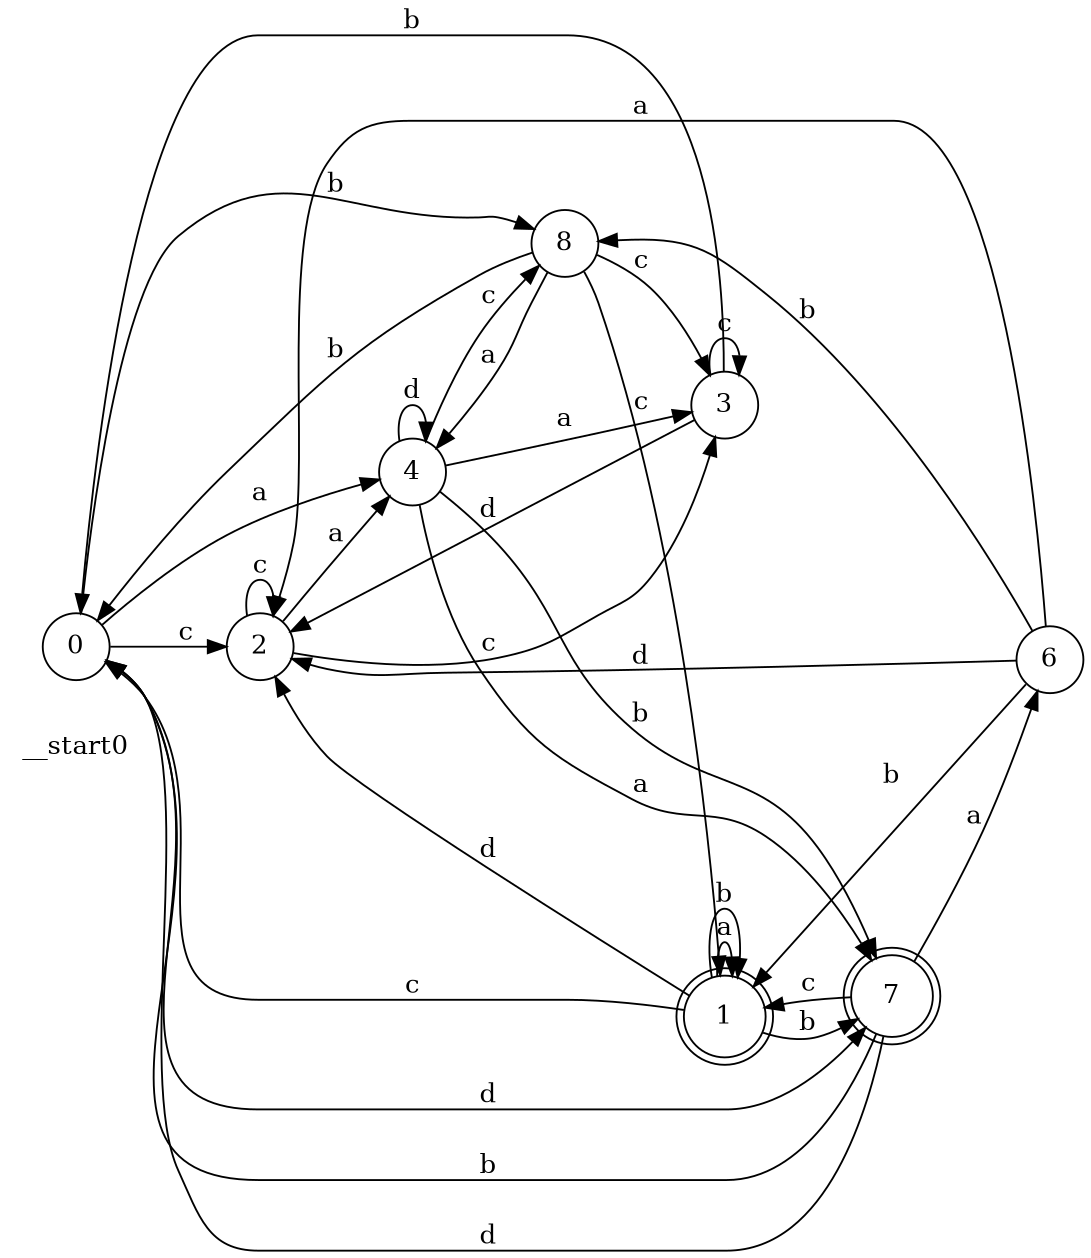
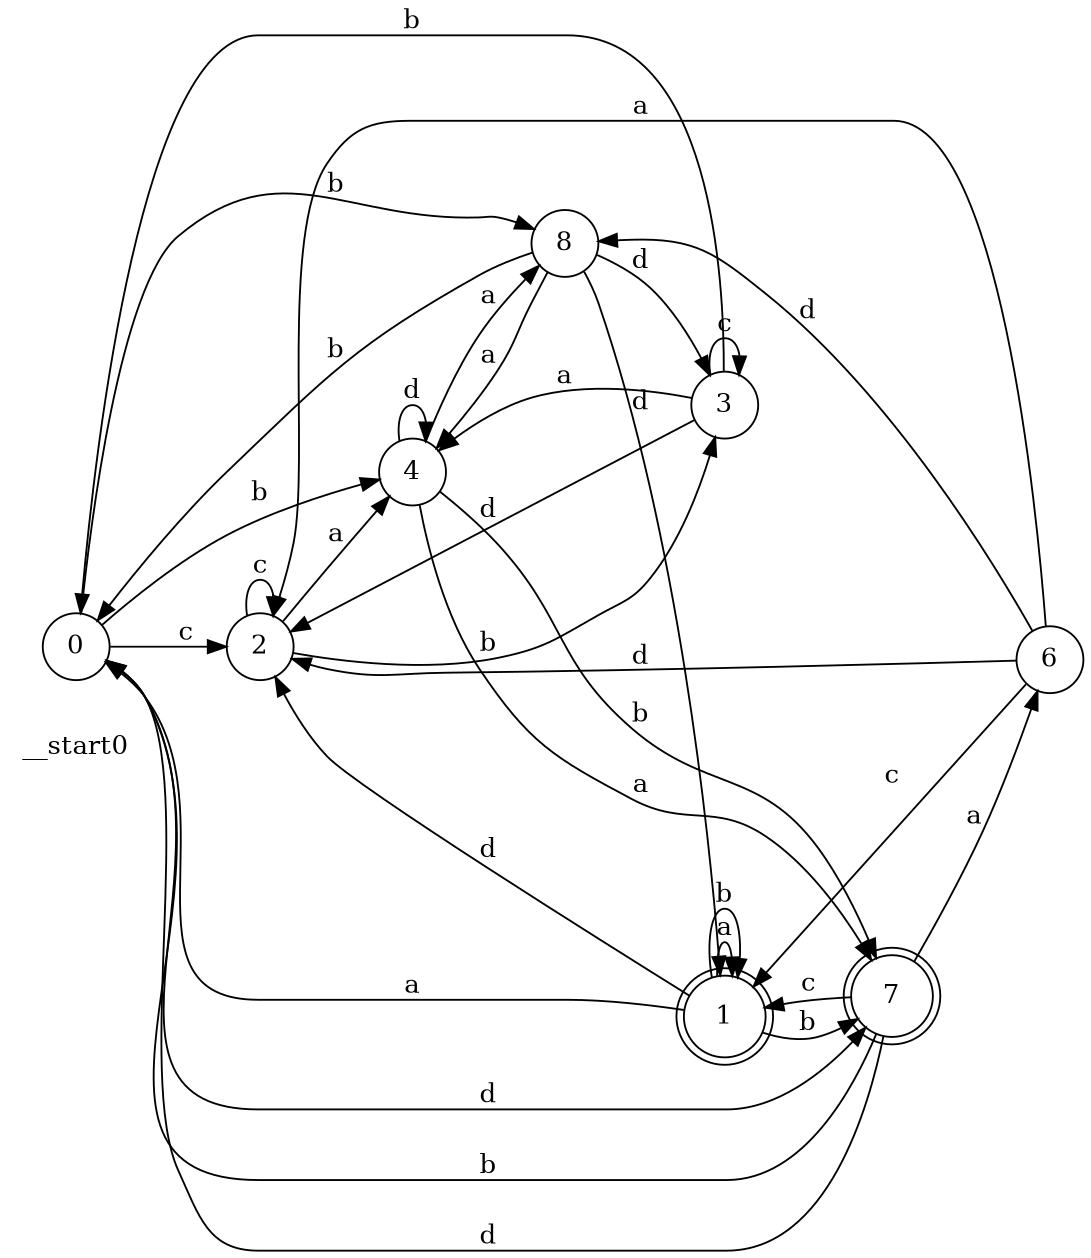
(641, 261) -> (641, 261)
(489, 296) -> (489, 296)
(808, 311) -> (808, 311)
(641, 402) -> (641, 402)
(559, 441) -> (568, 391)
(260, 493) -> (260, 493)
(489, 644) -> (489, 644)
(892, 776) -> (892, 776)
(413, 986) -> (413, 986)
